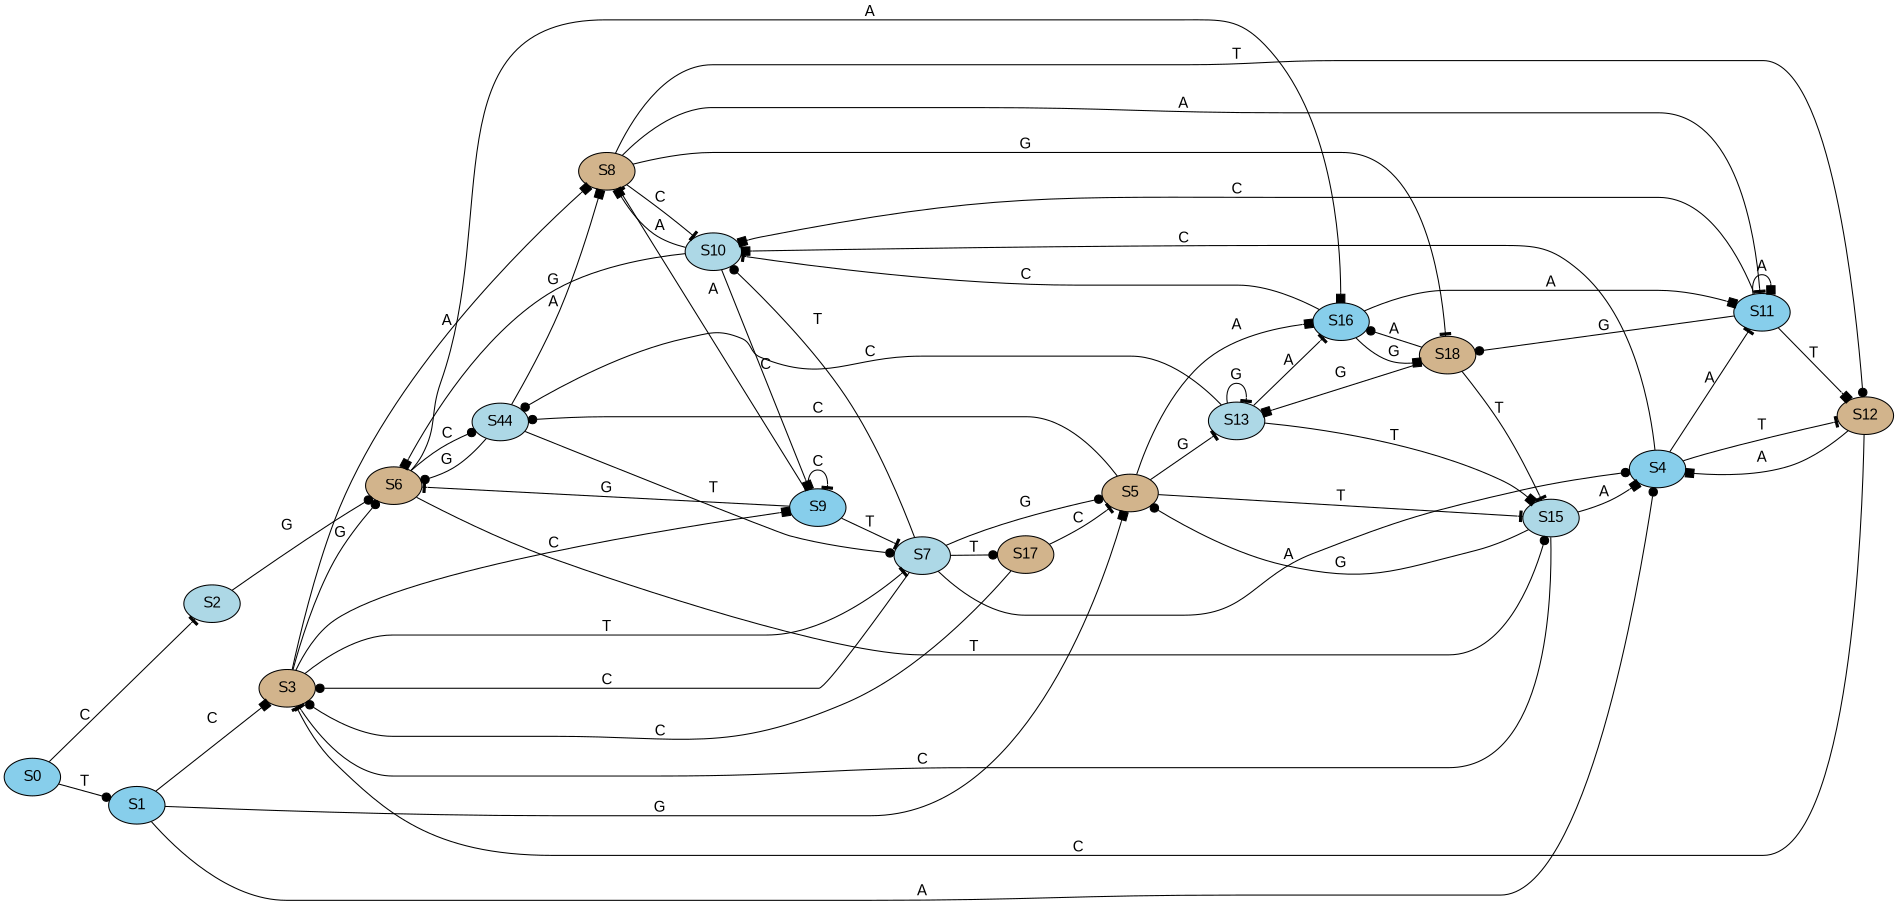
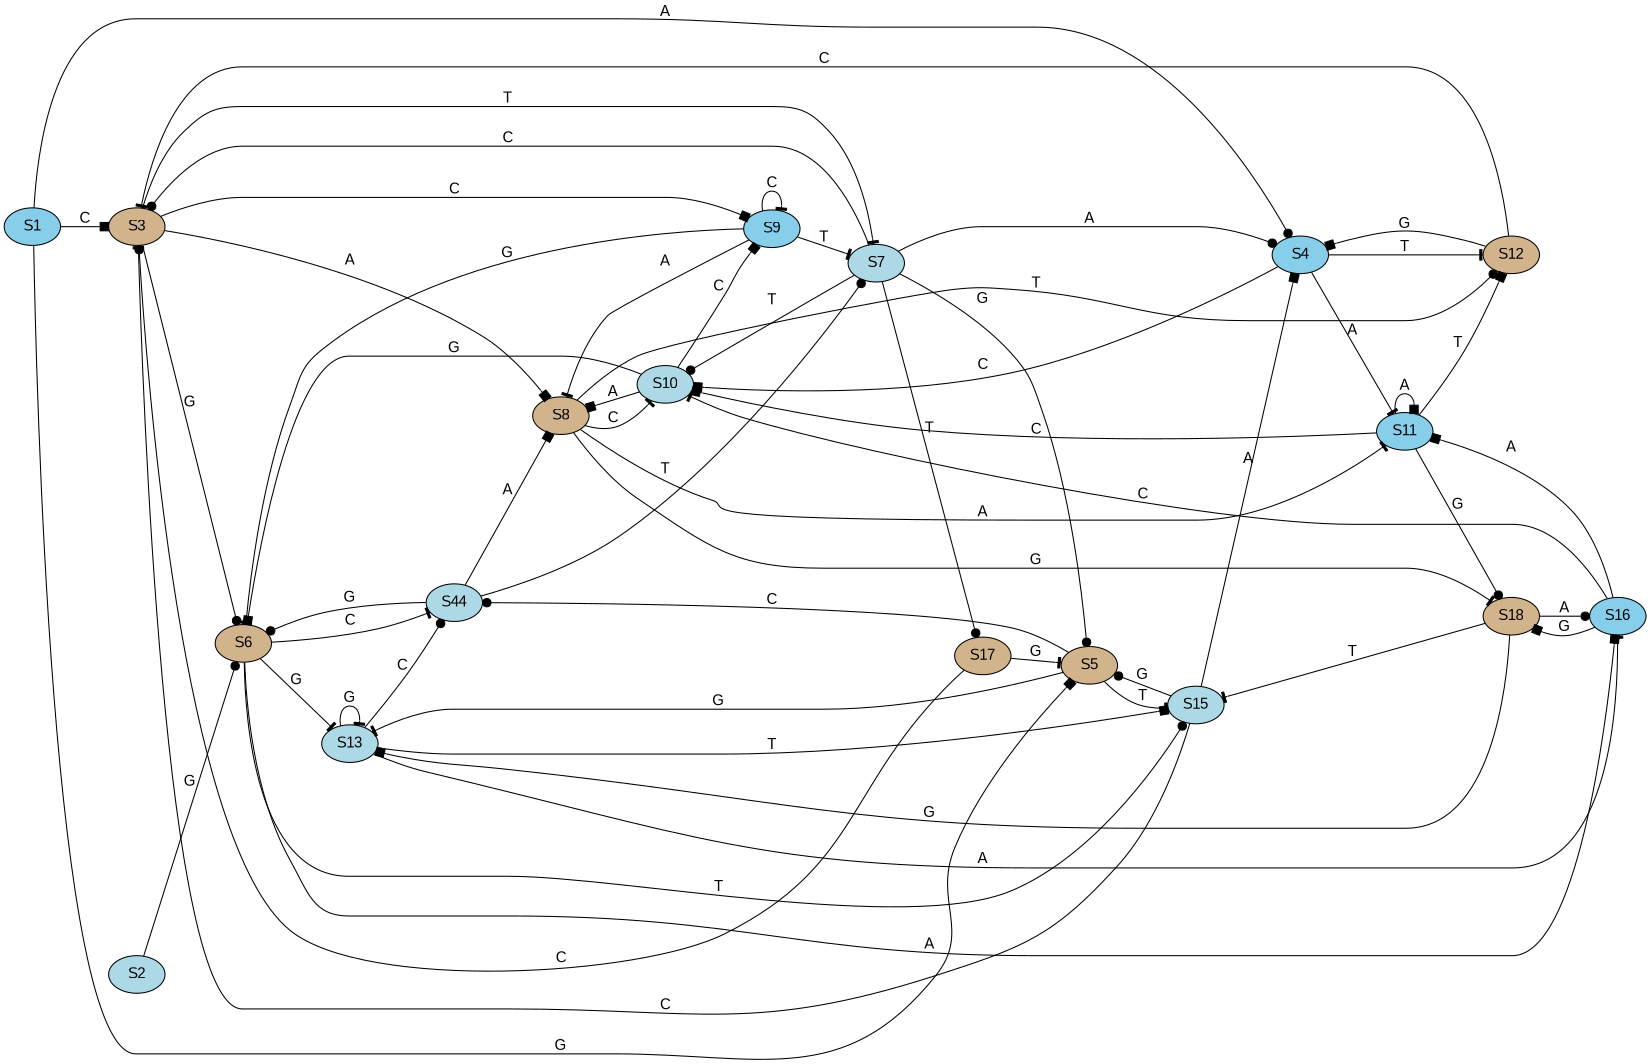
(1195, 371) -> none
(438, 450) -> (350, 634)
(1762, 458) -> (1405, 224)
(1078, 519) -> (1036, 652)
none -> (295, 692)
(32, 777) -> none
